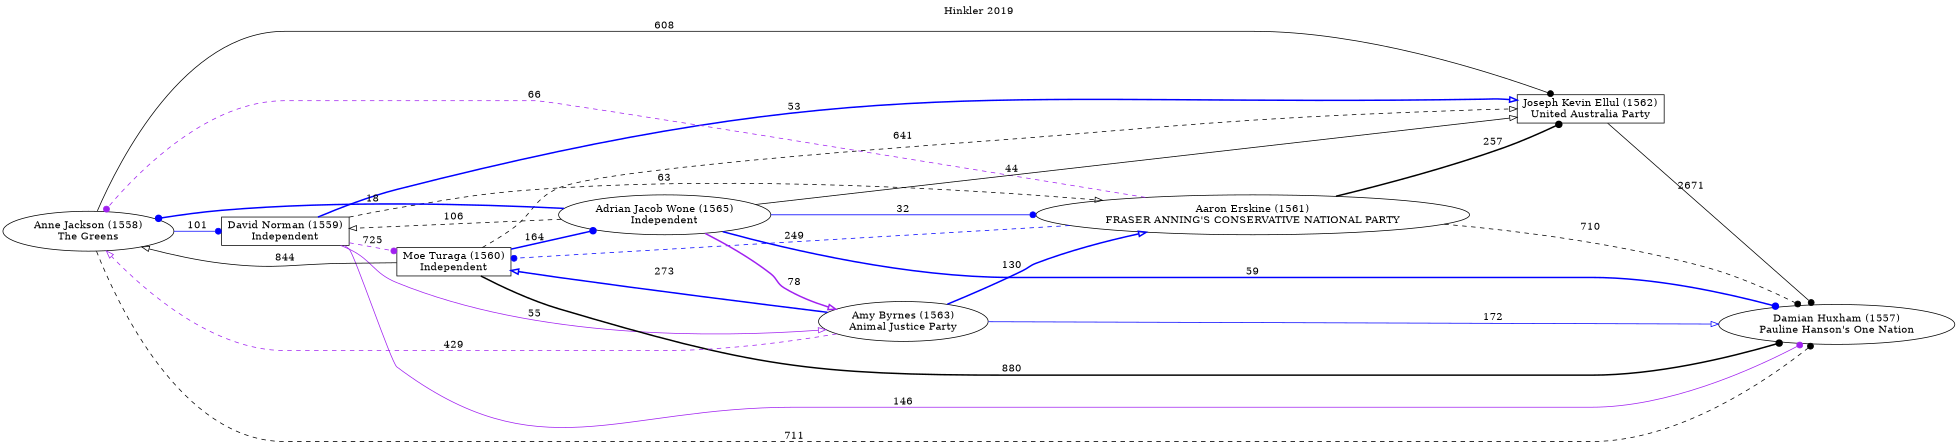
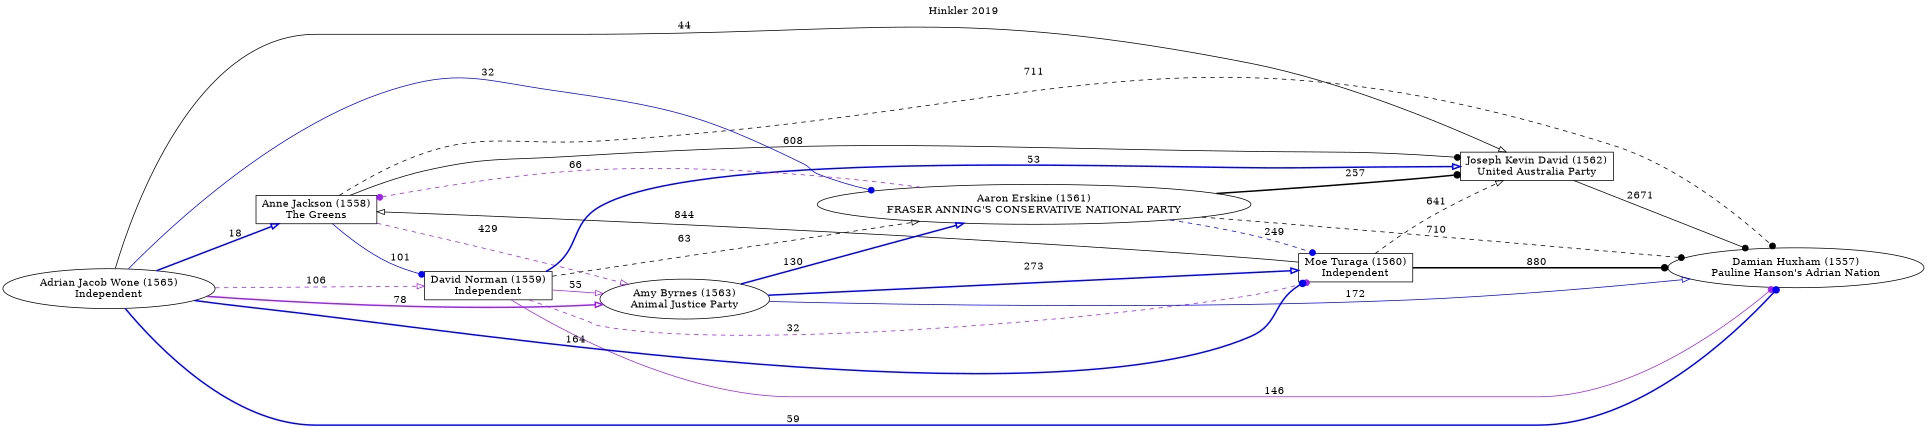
(1591, 109) -> (1537, 166)
(373, 204) -> (214, 249)
(459, 224) -> (316, 287)
(88, 231) -> (316, 210)
(551, 240) -> (759, 364)
(373, 241) -> (793, 329)
(1837, 324) -> (1796, 268)
(460, 351) -> (499, 252)
